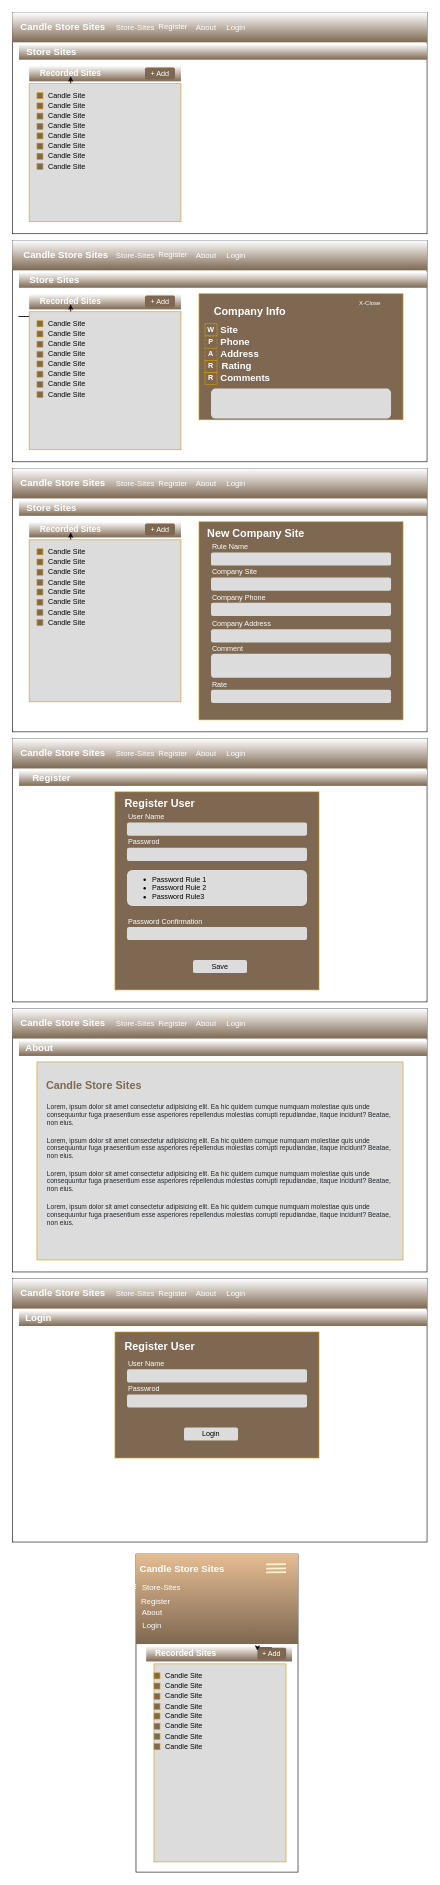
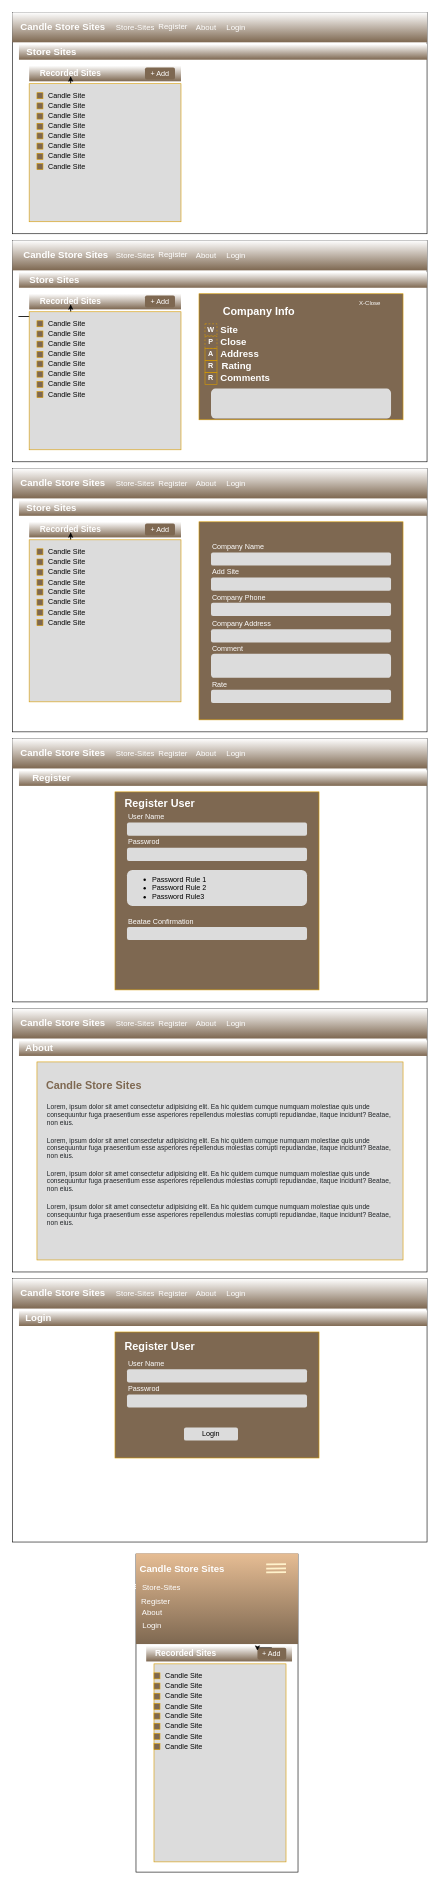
(250, 312) -> (259, 312)
(211, 330) -> (211, 330)
(231, 342) -> (230, 342)
(211, 354) -> (211, 354)
(256, 534) -> none
(228, 547) -> (235, 547)
(234, 572) -> (226, 572)
(168, 921) -> (164, 921)
(220, 966) -> none
